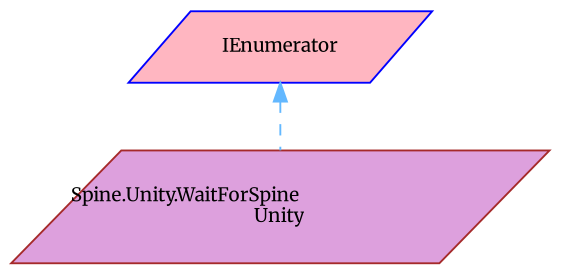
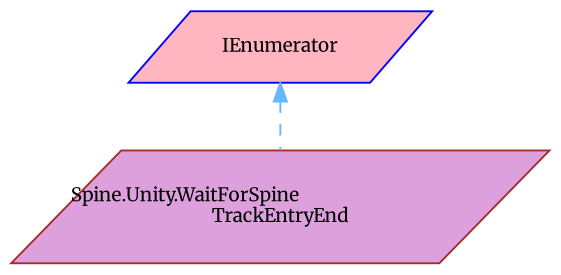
(280, 207) -> (280, 207)
